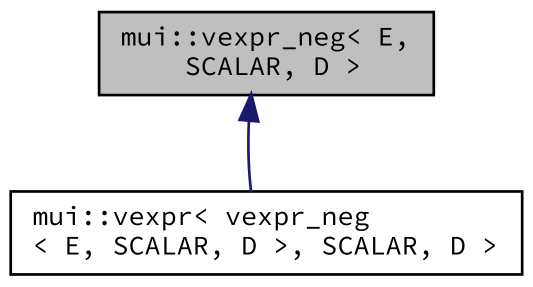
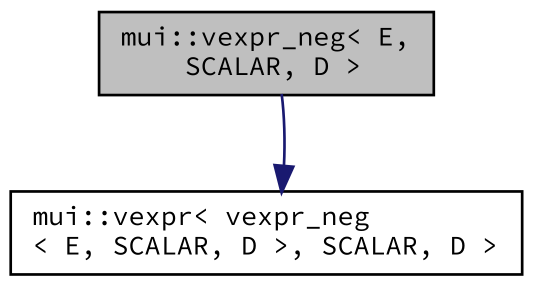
(249, 157) -> (284, 130)
